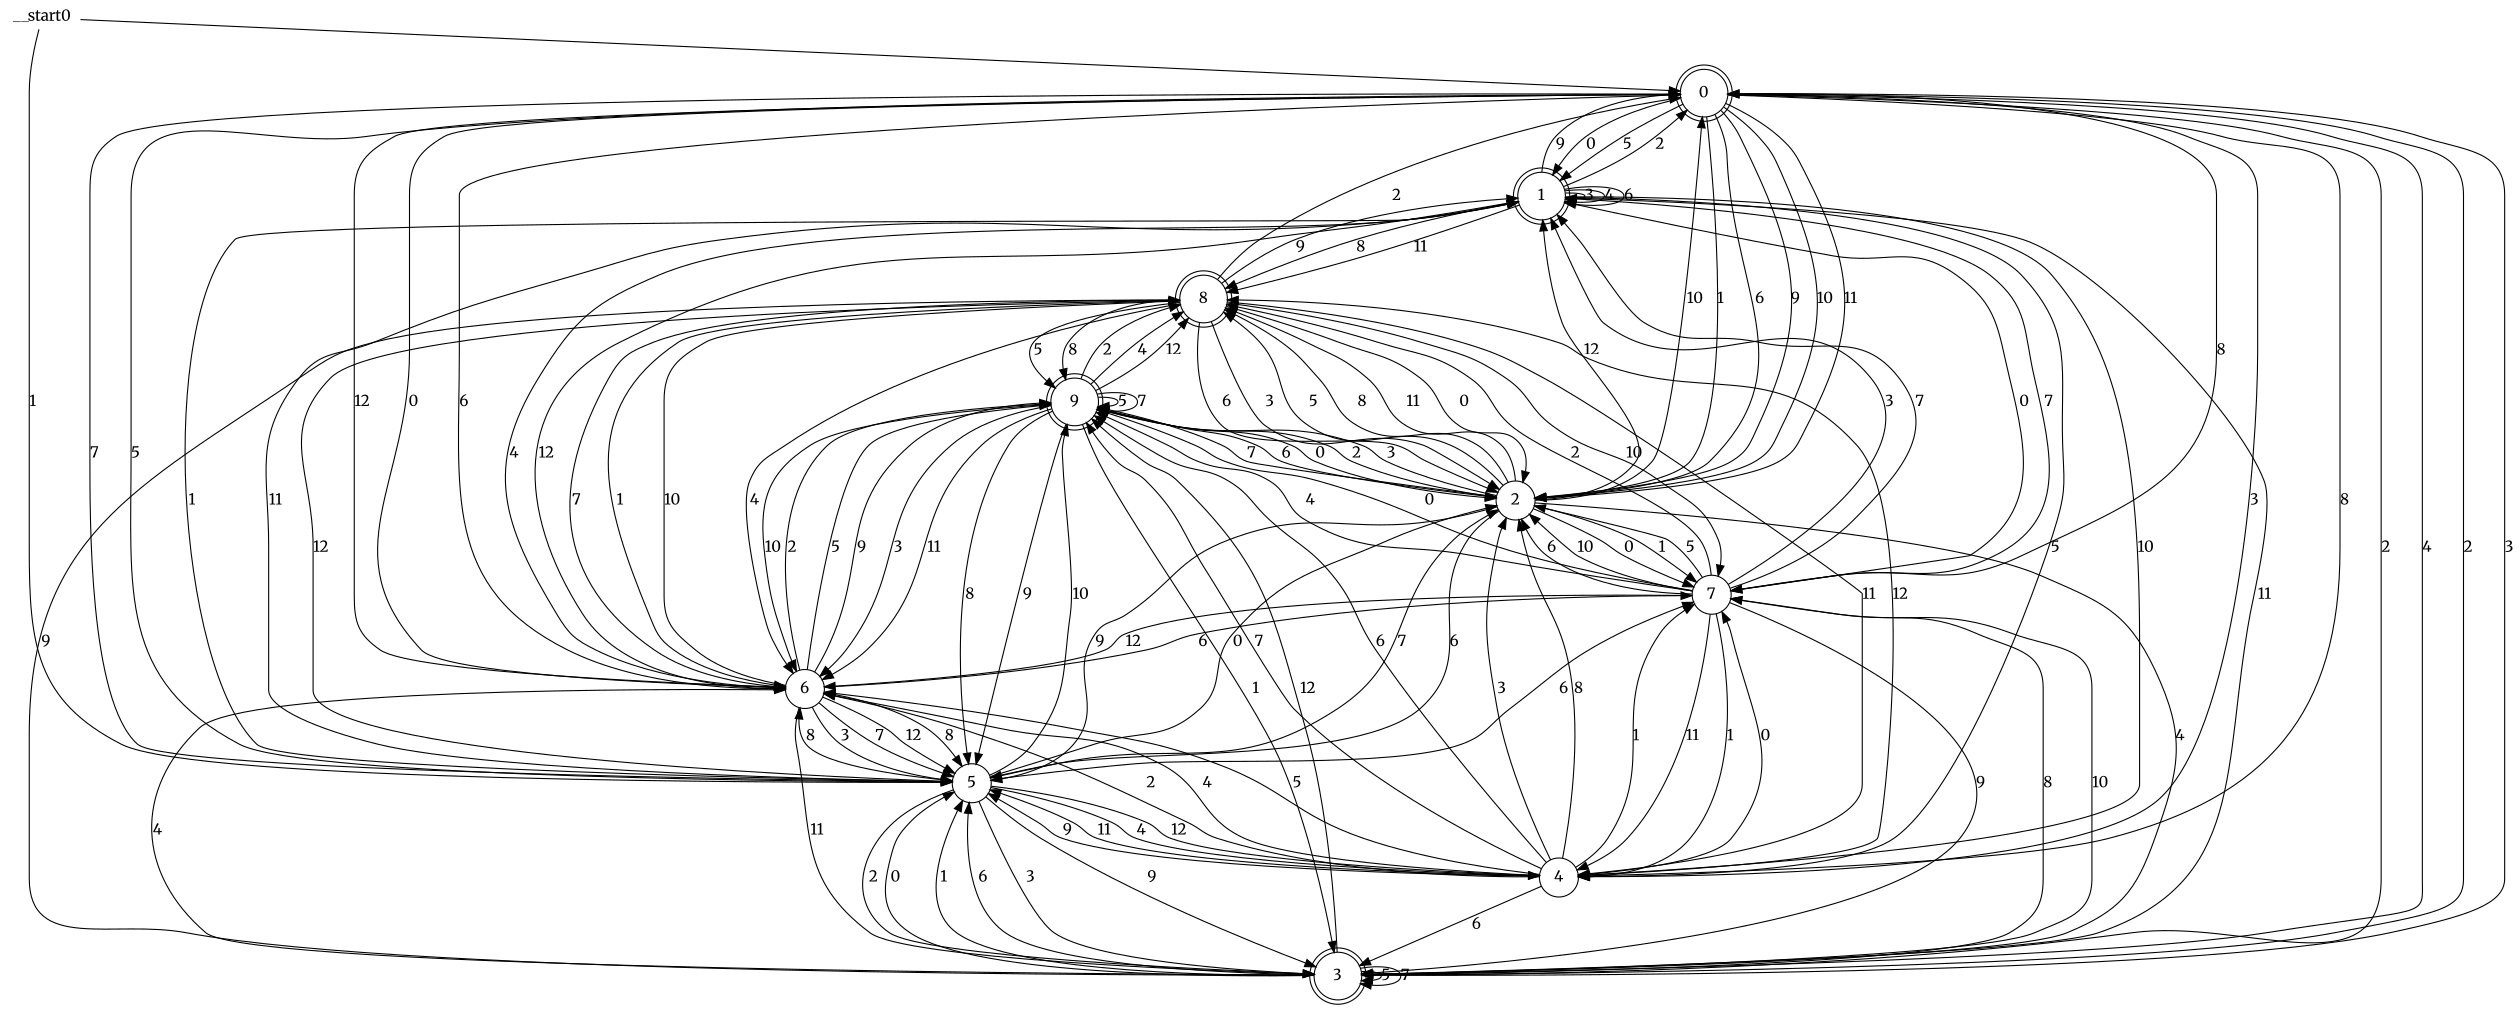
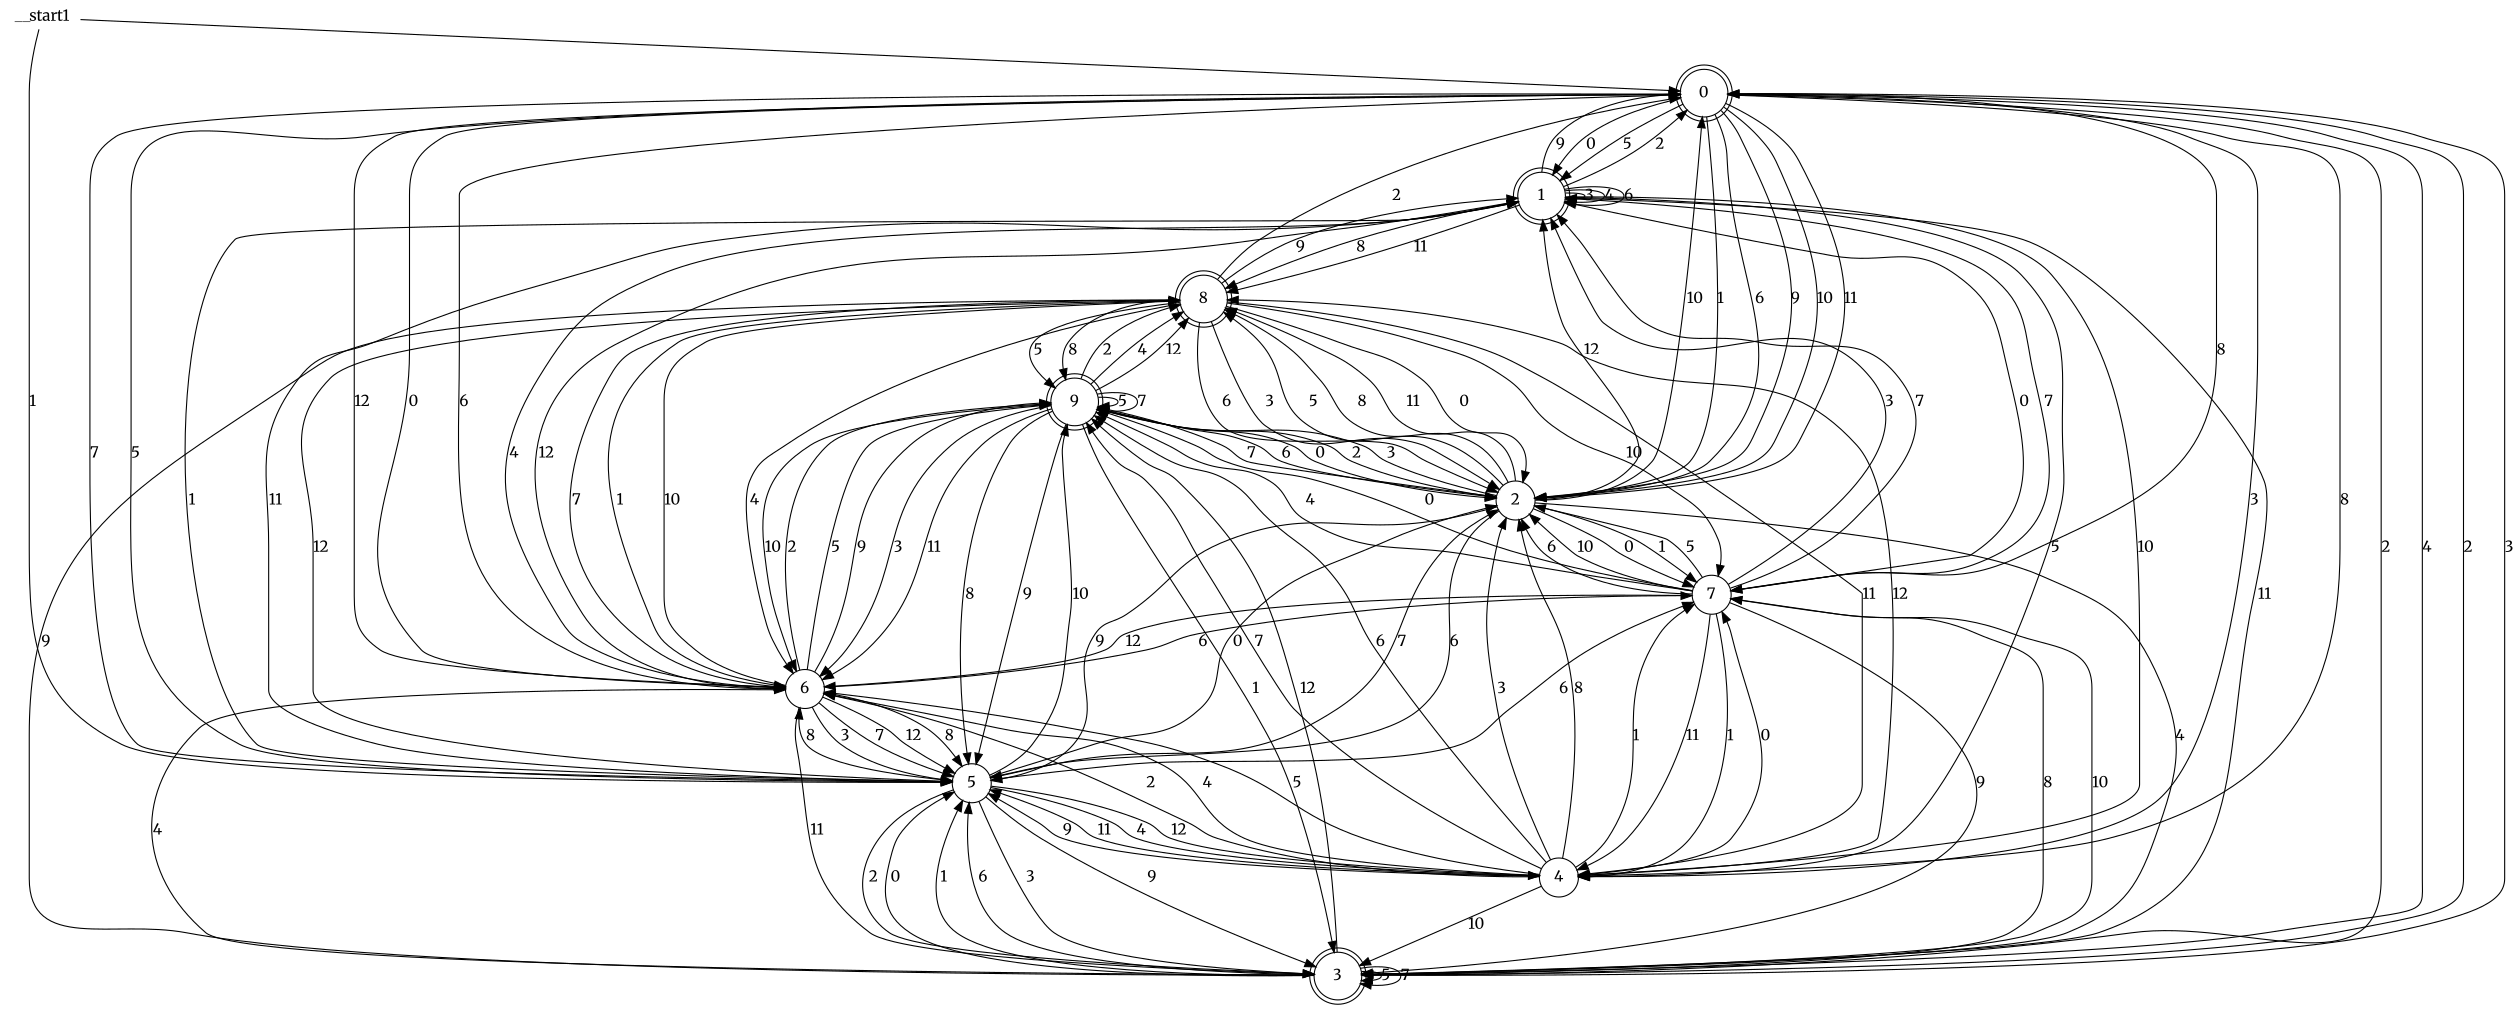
(42, 17) -> (42, 17)
(1495, 408) -> none
(1477, 925) -> (1477, 925)
